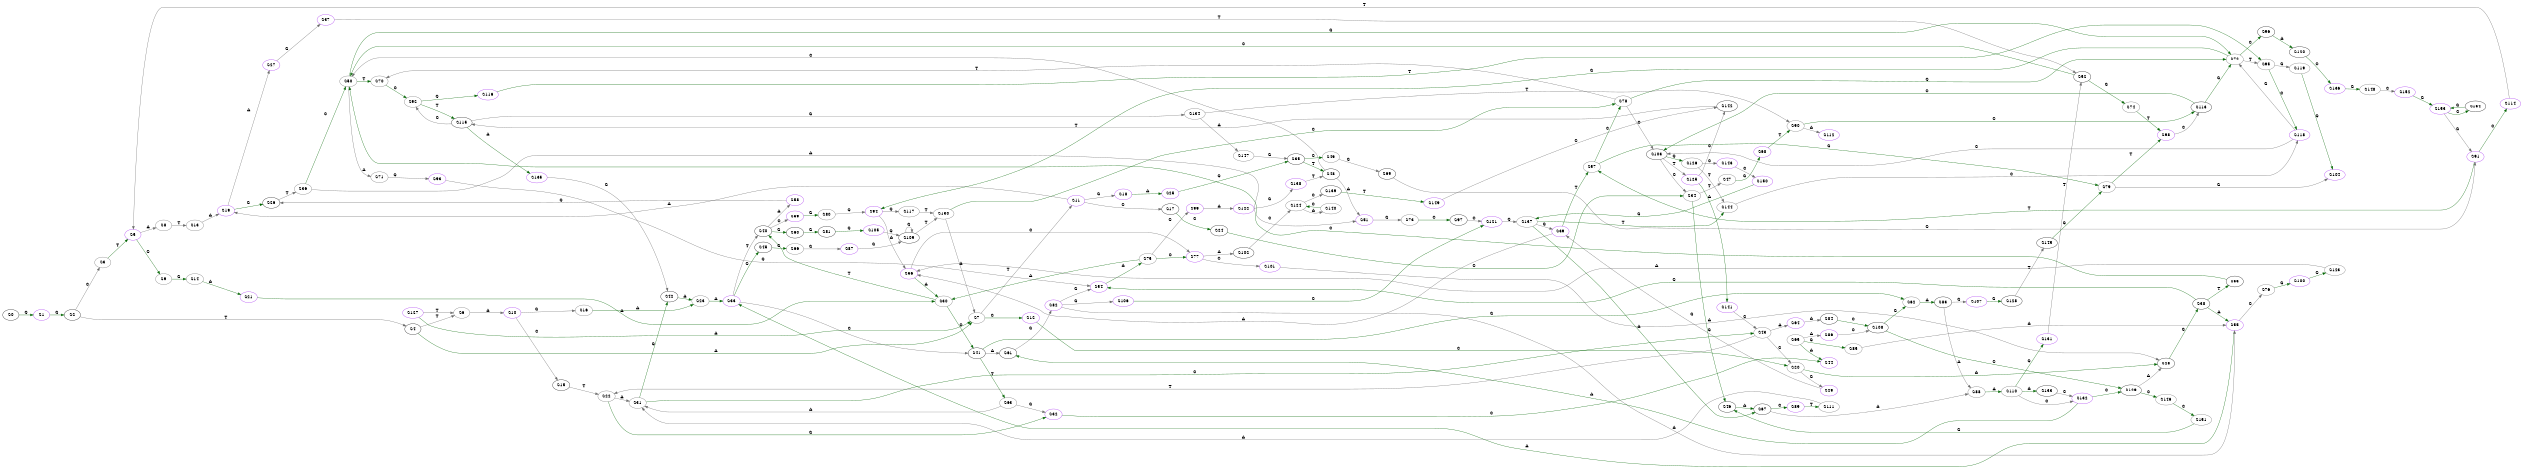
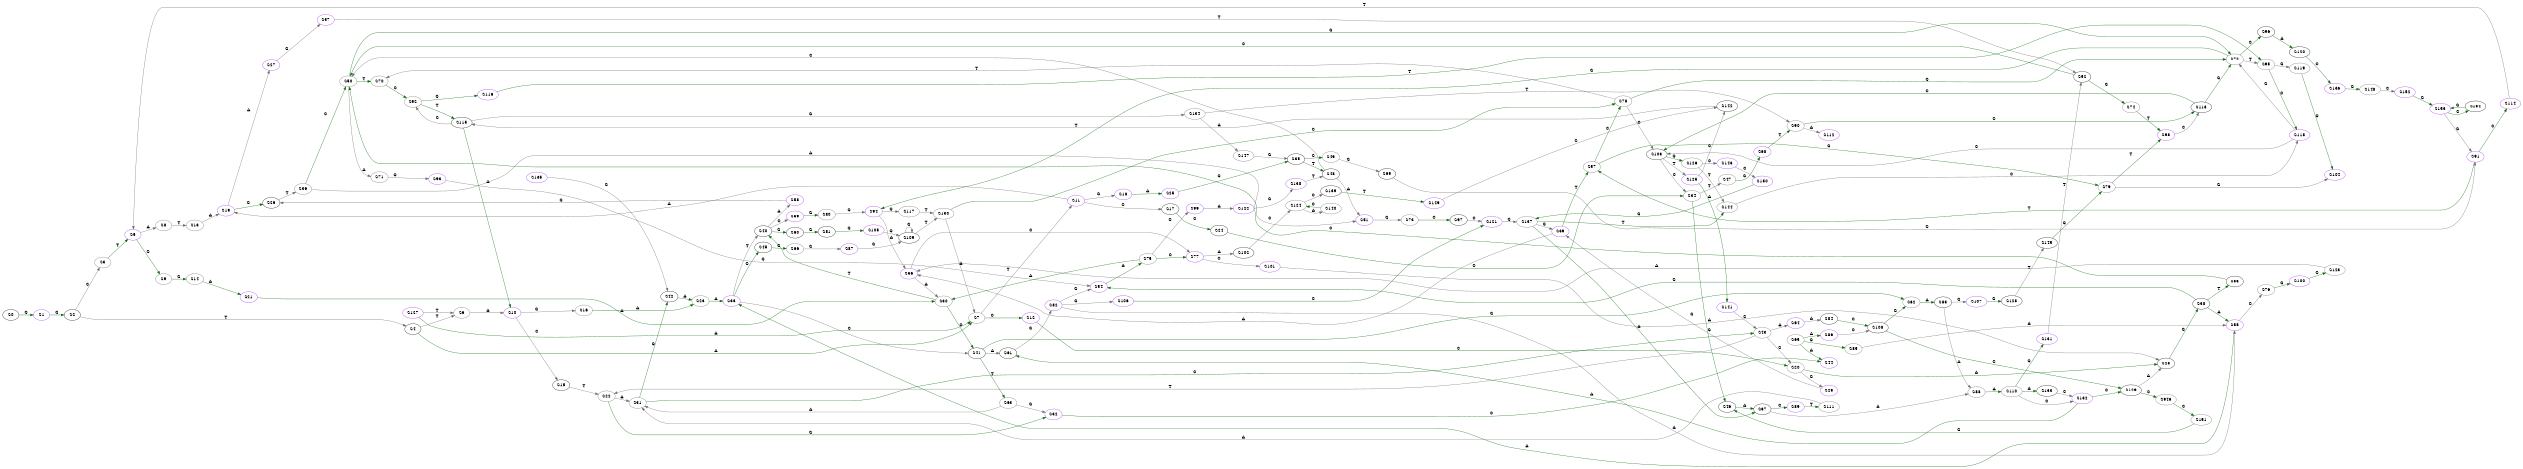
(496, 151) -> (486, 212)
(925, 287) -> (925, 287)
(1811, 337) -> (1811, 337)
(2166, 400) -> (2166, 400)
